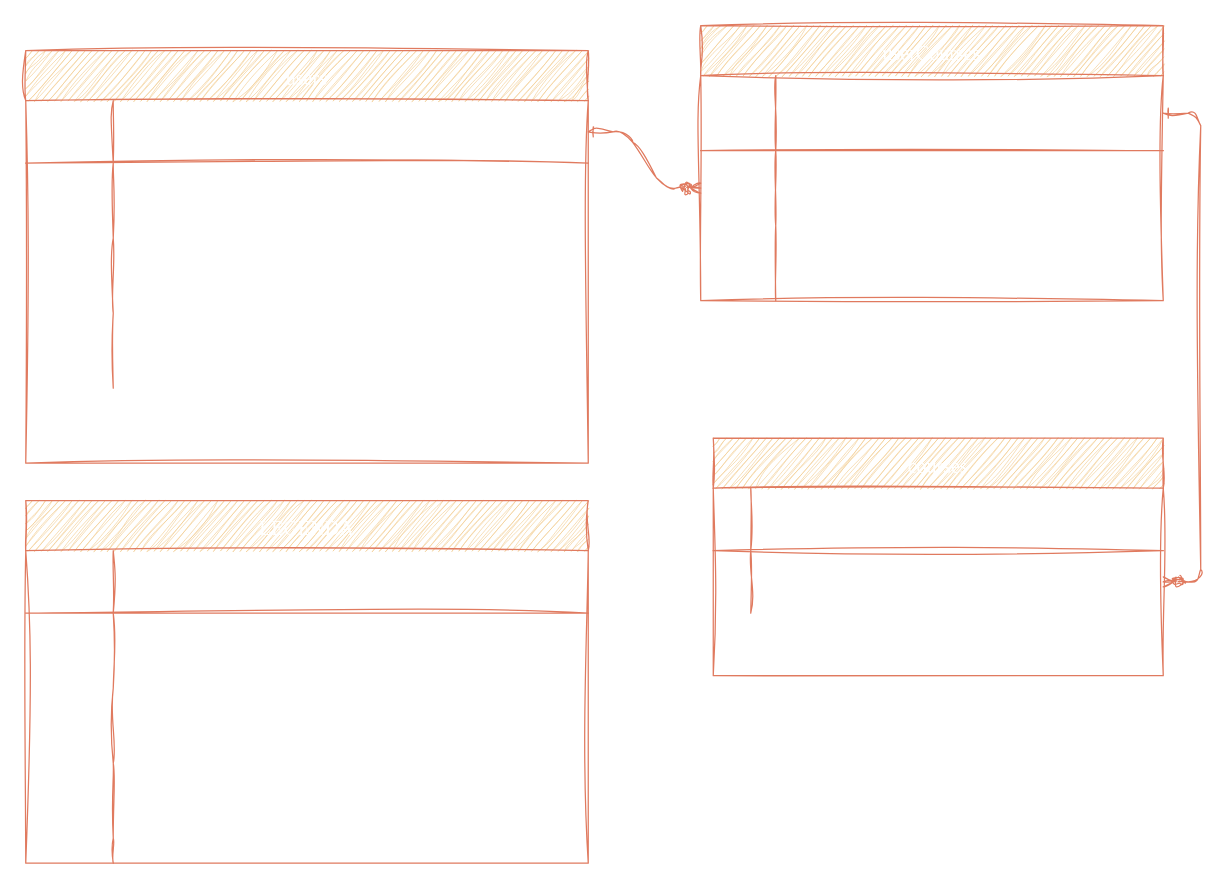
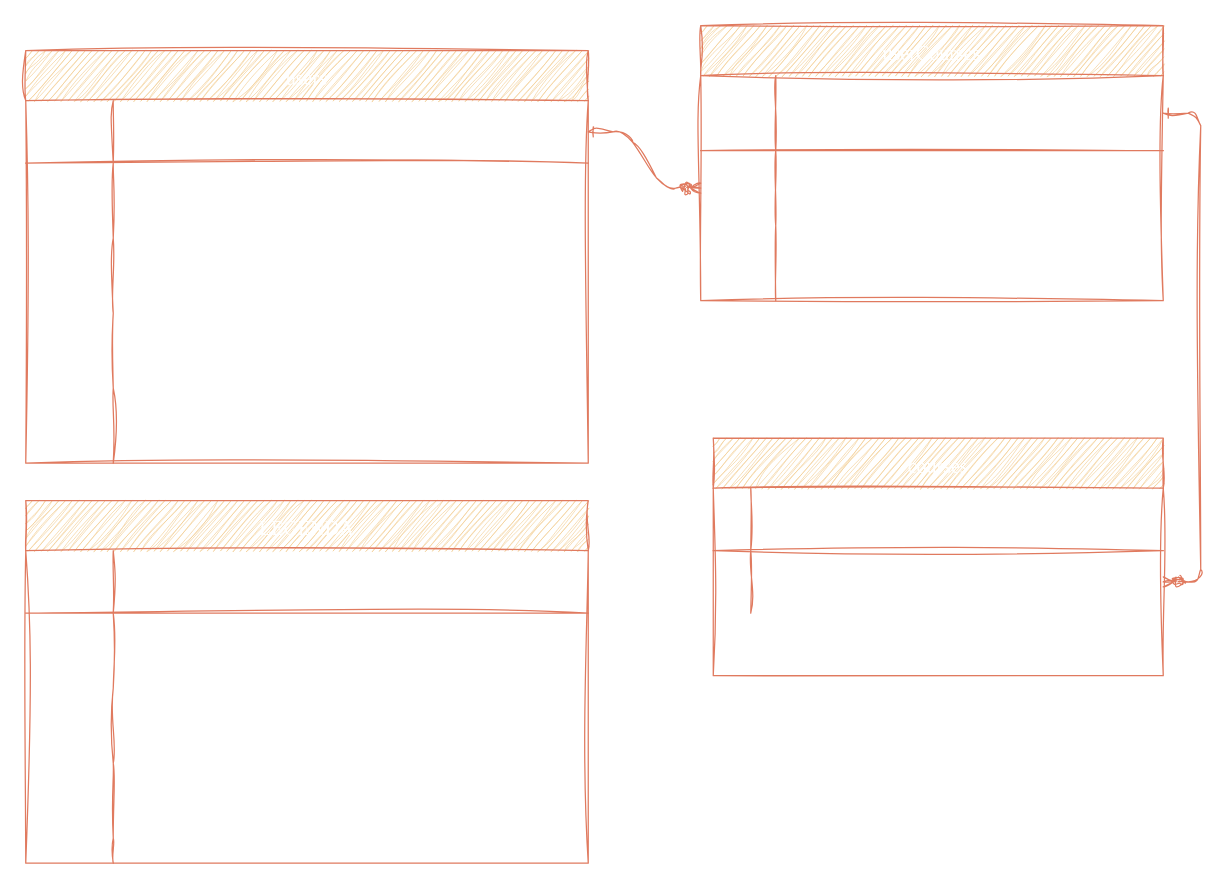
none -> (351, 426)
